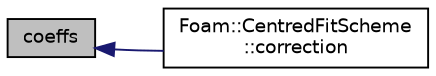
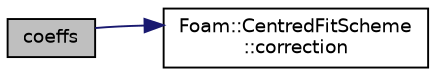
(139, 50) -> (120, 26)
